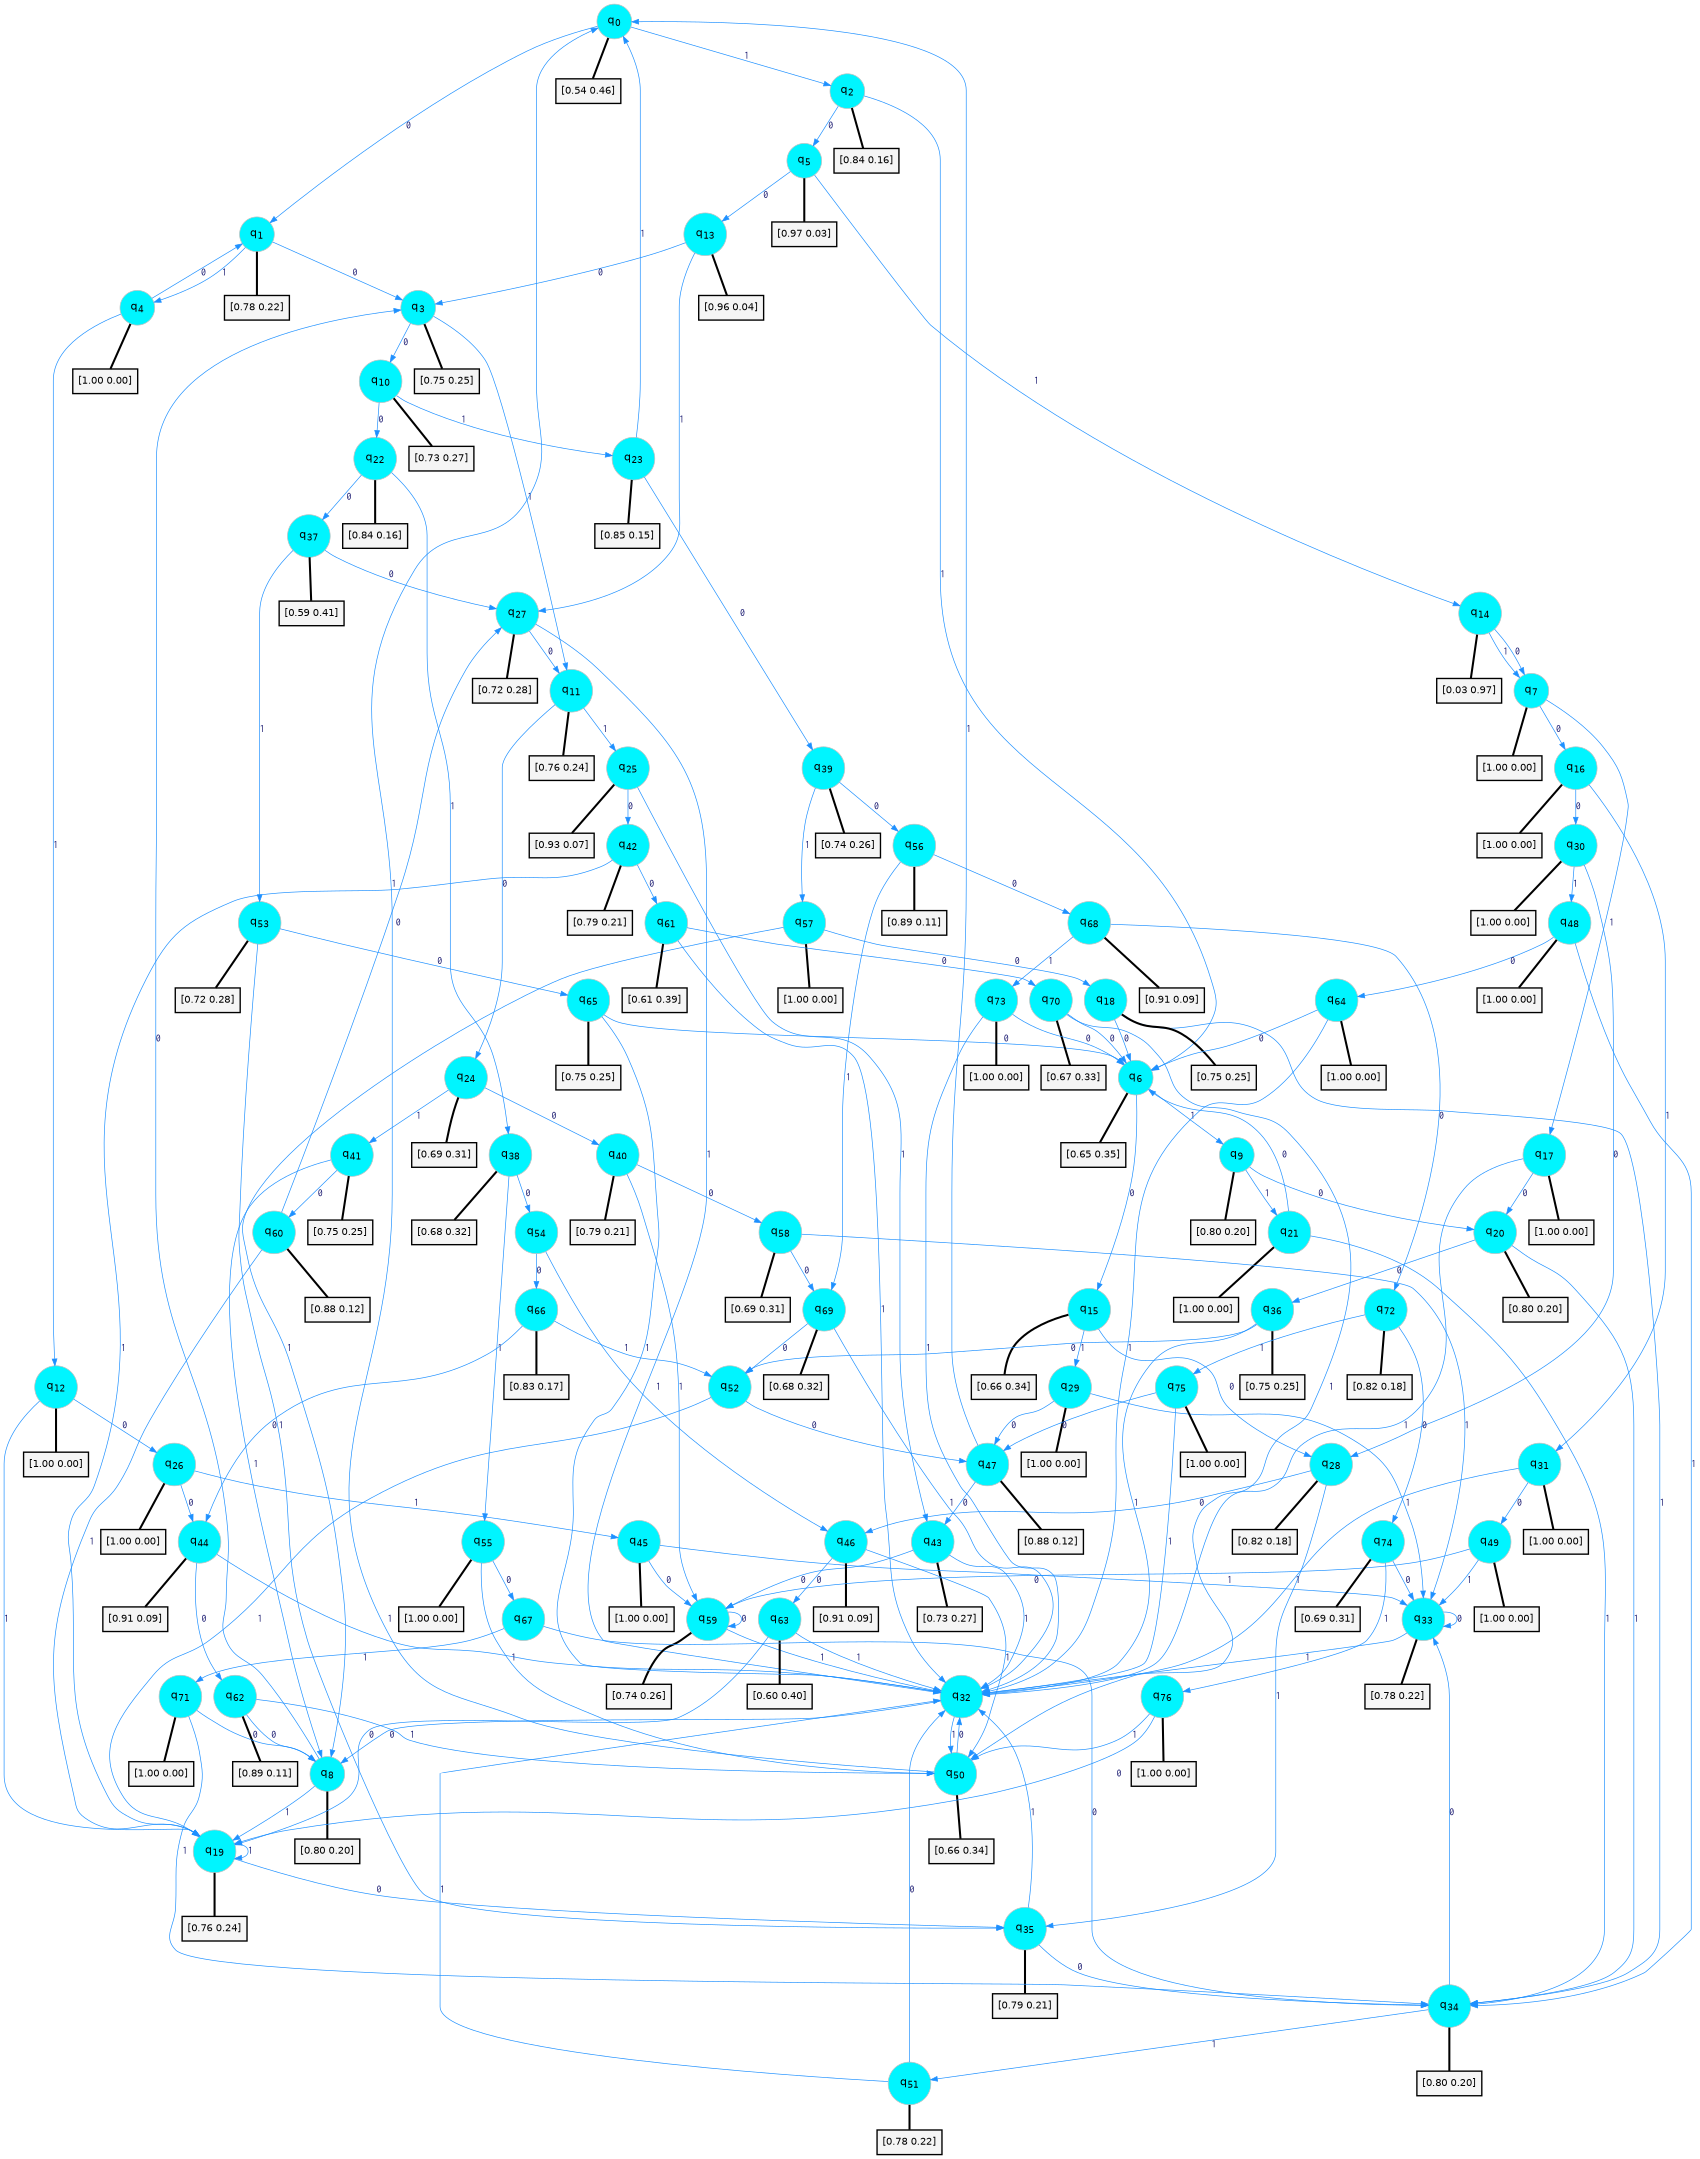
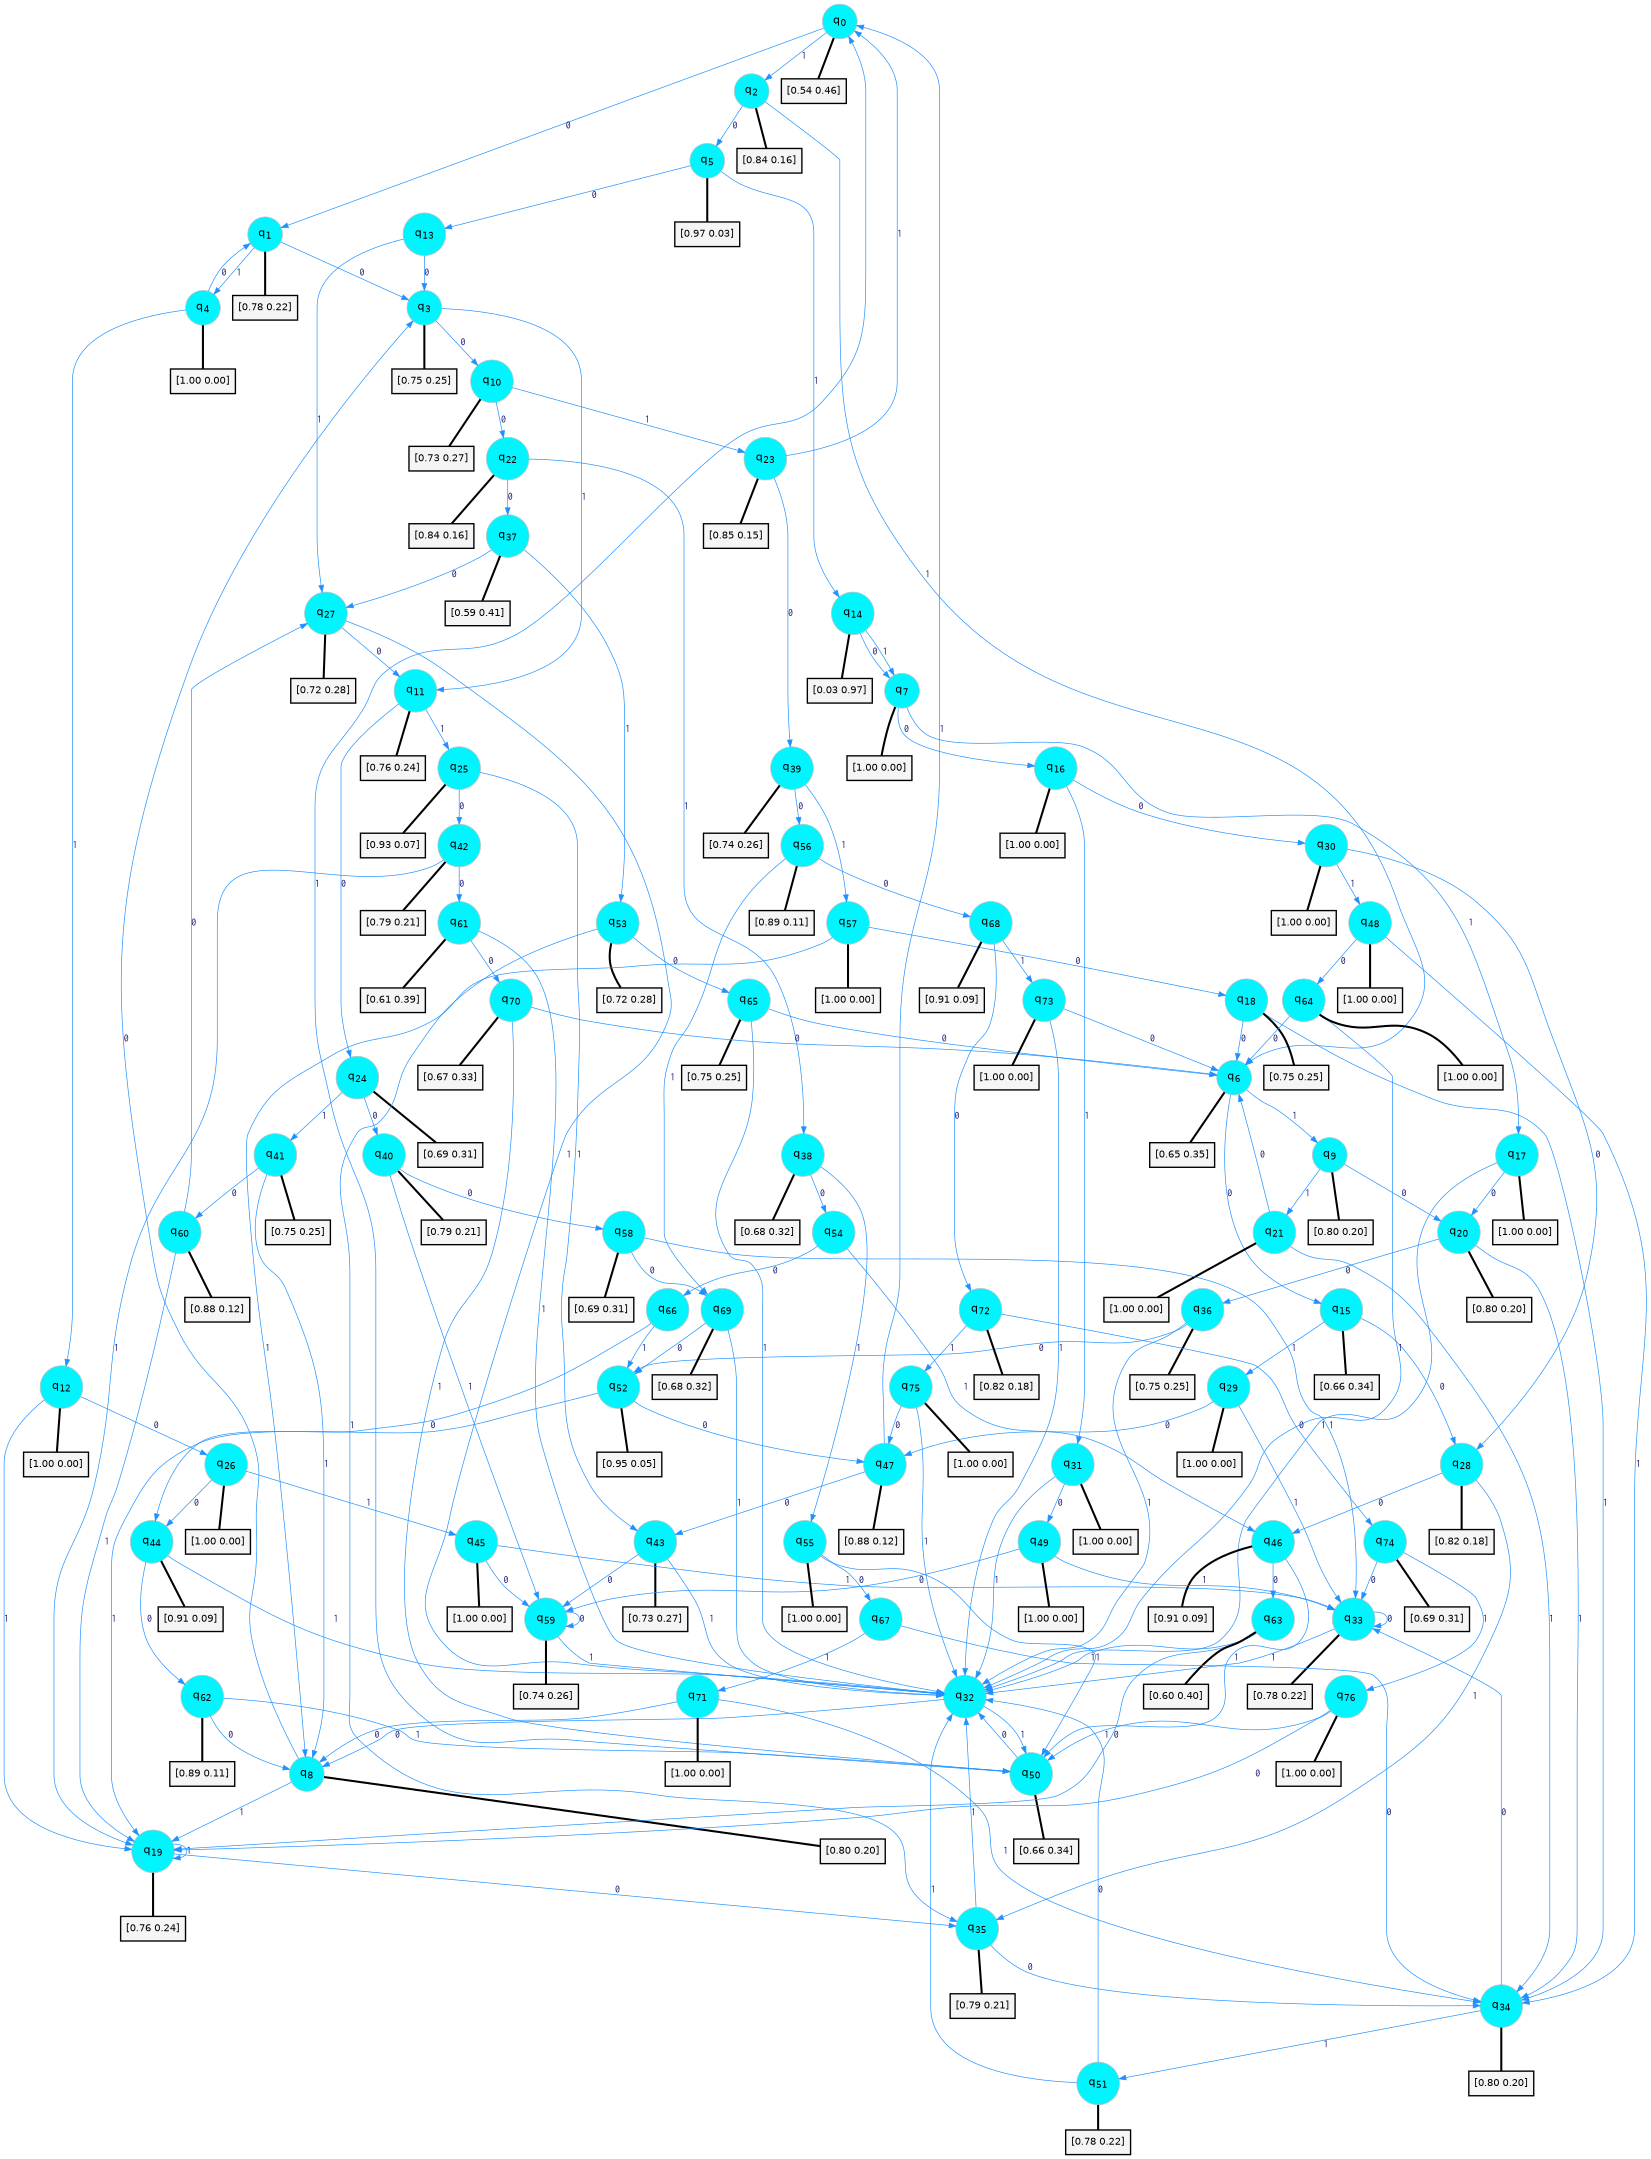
(731, 308) -> none
(536, 1387) -> none
none -> (629, 1465)
